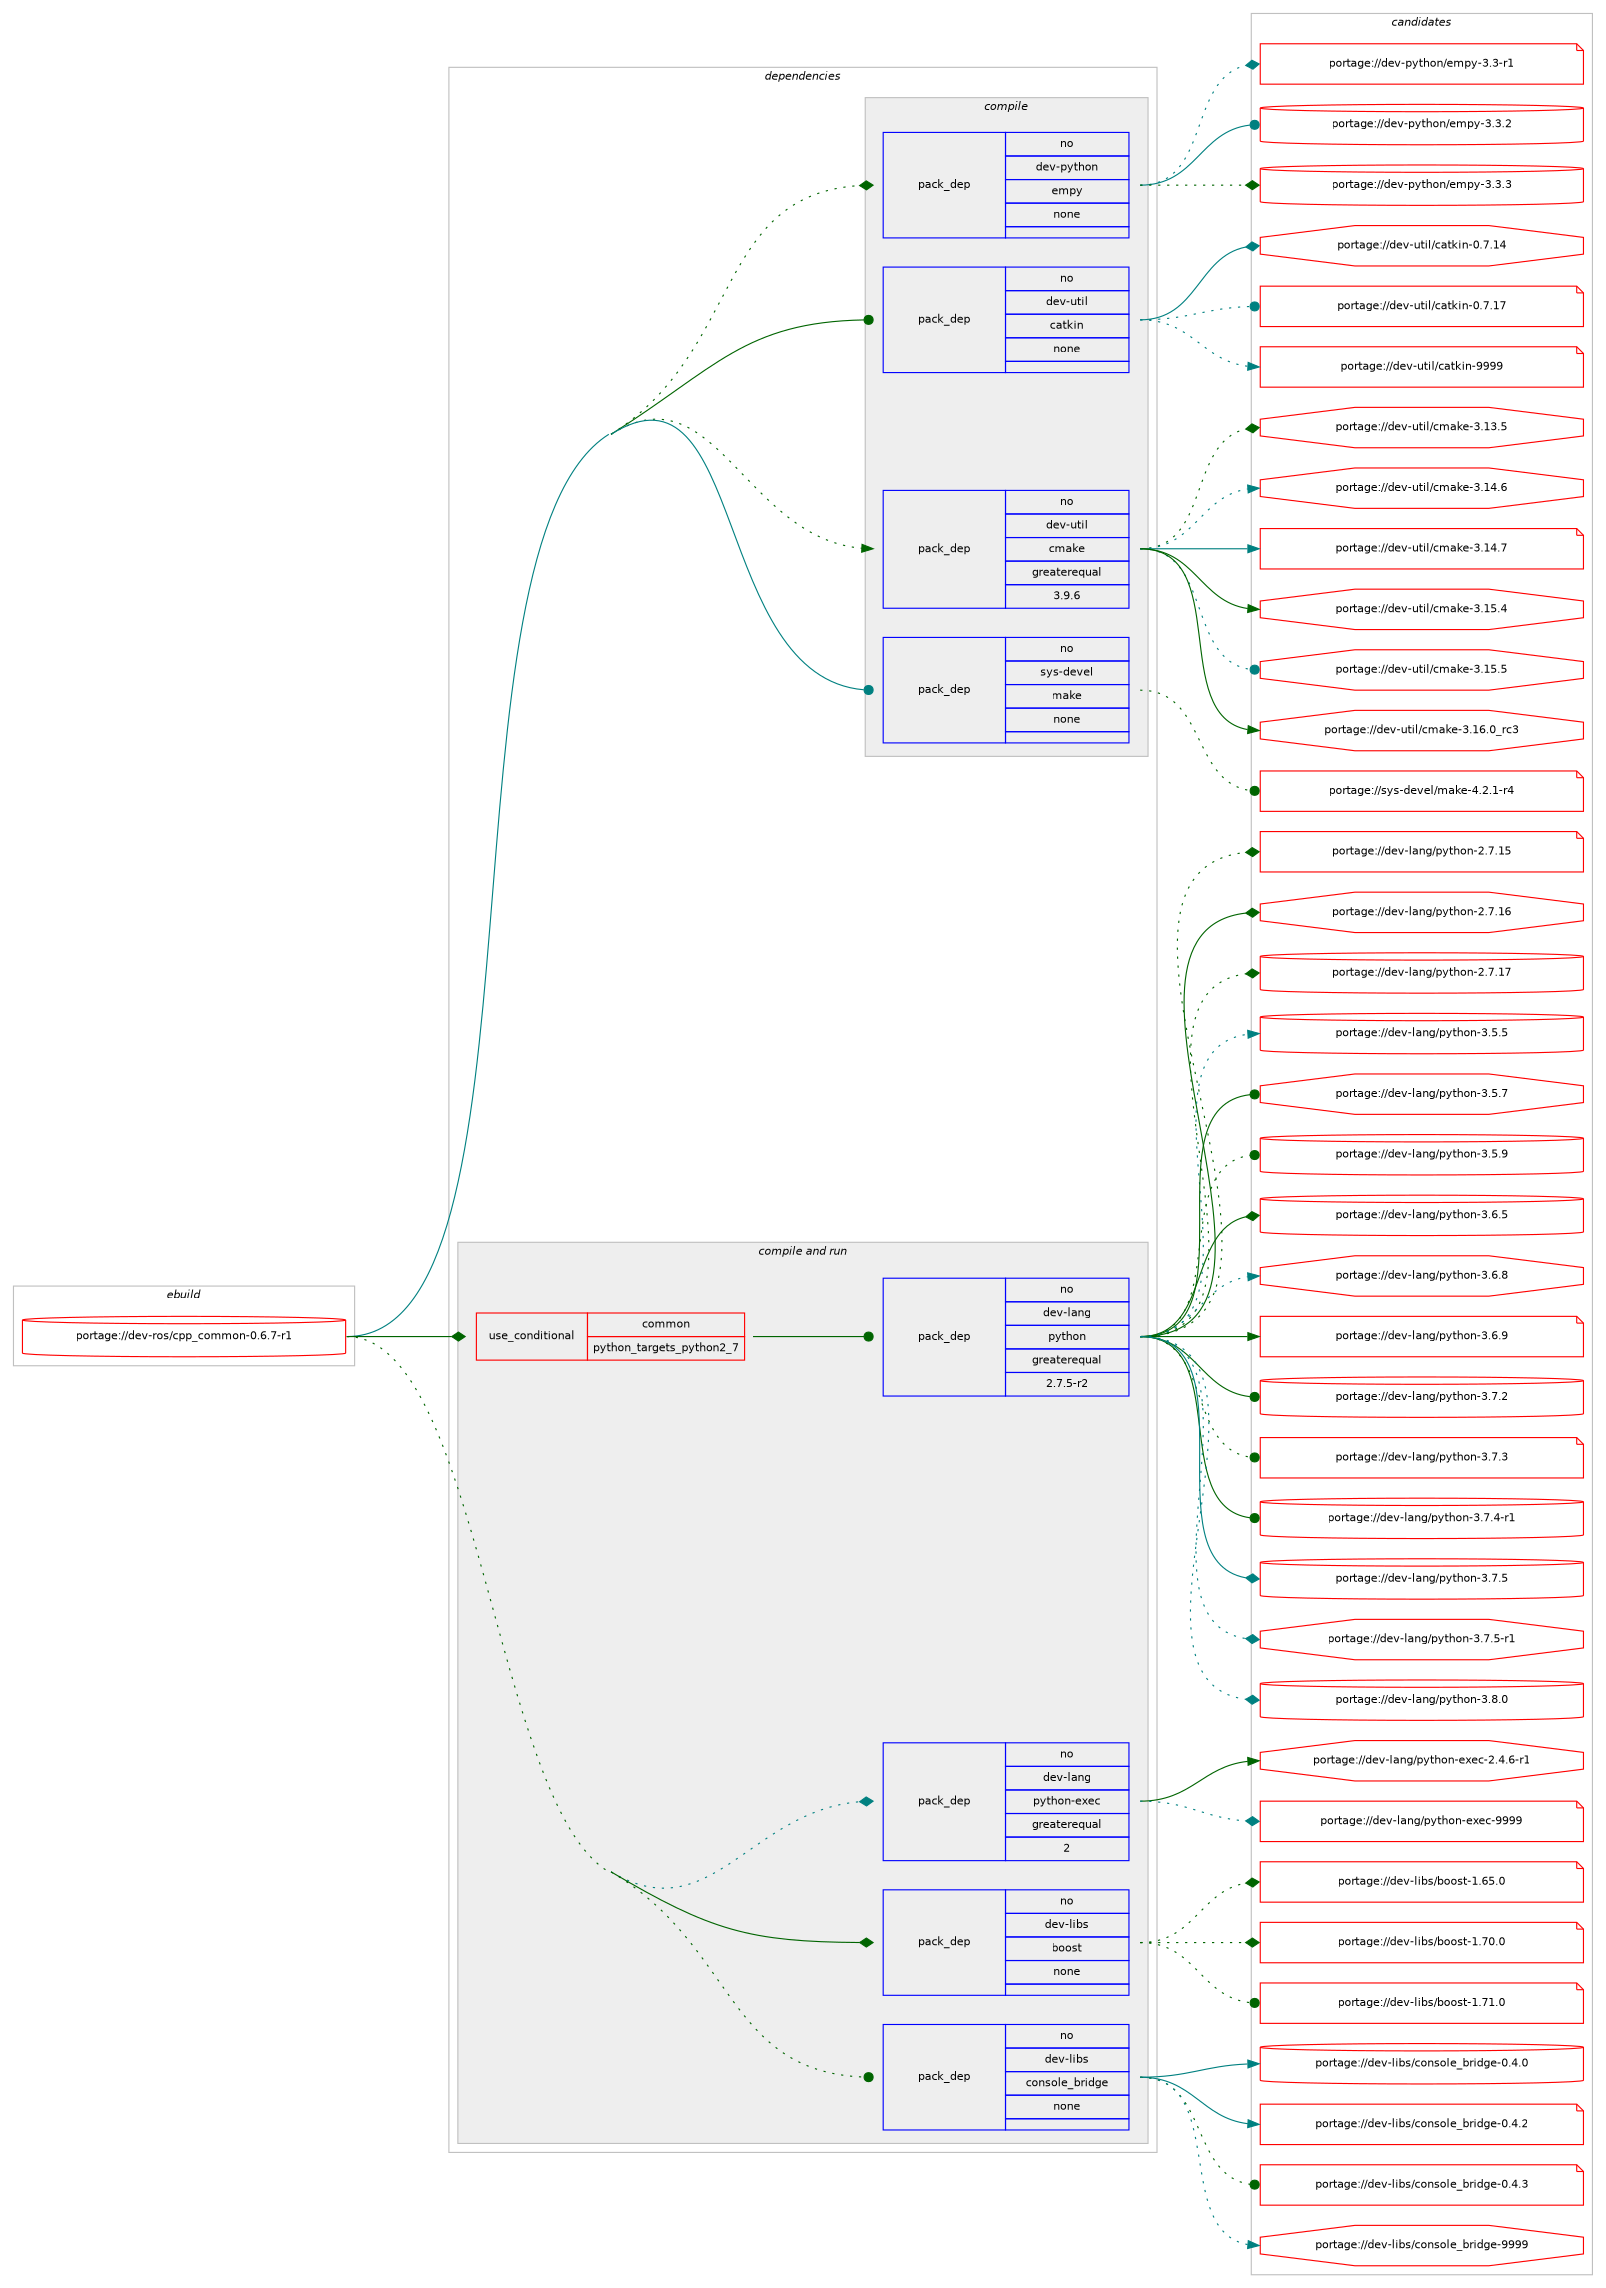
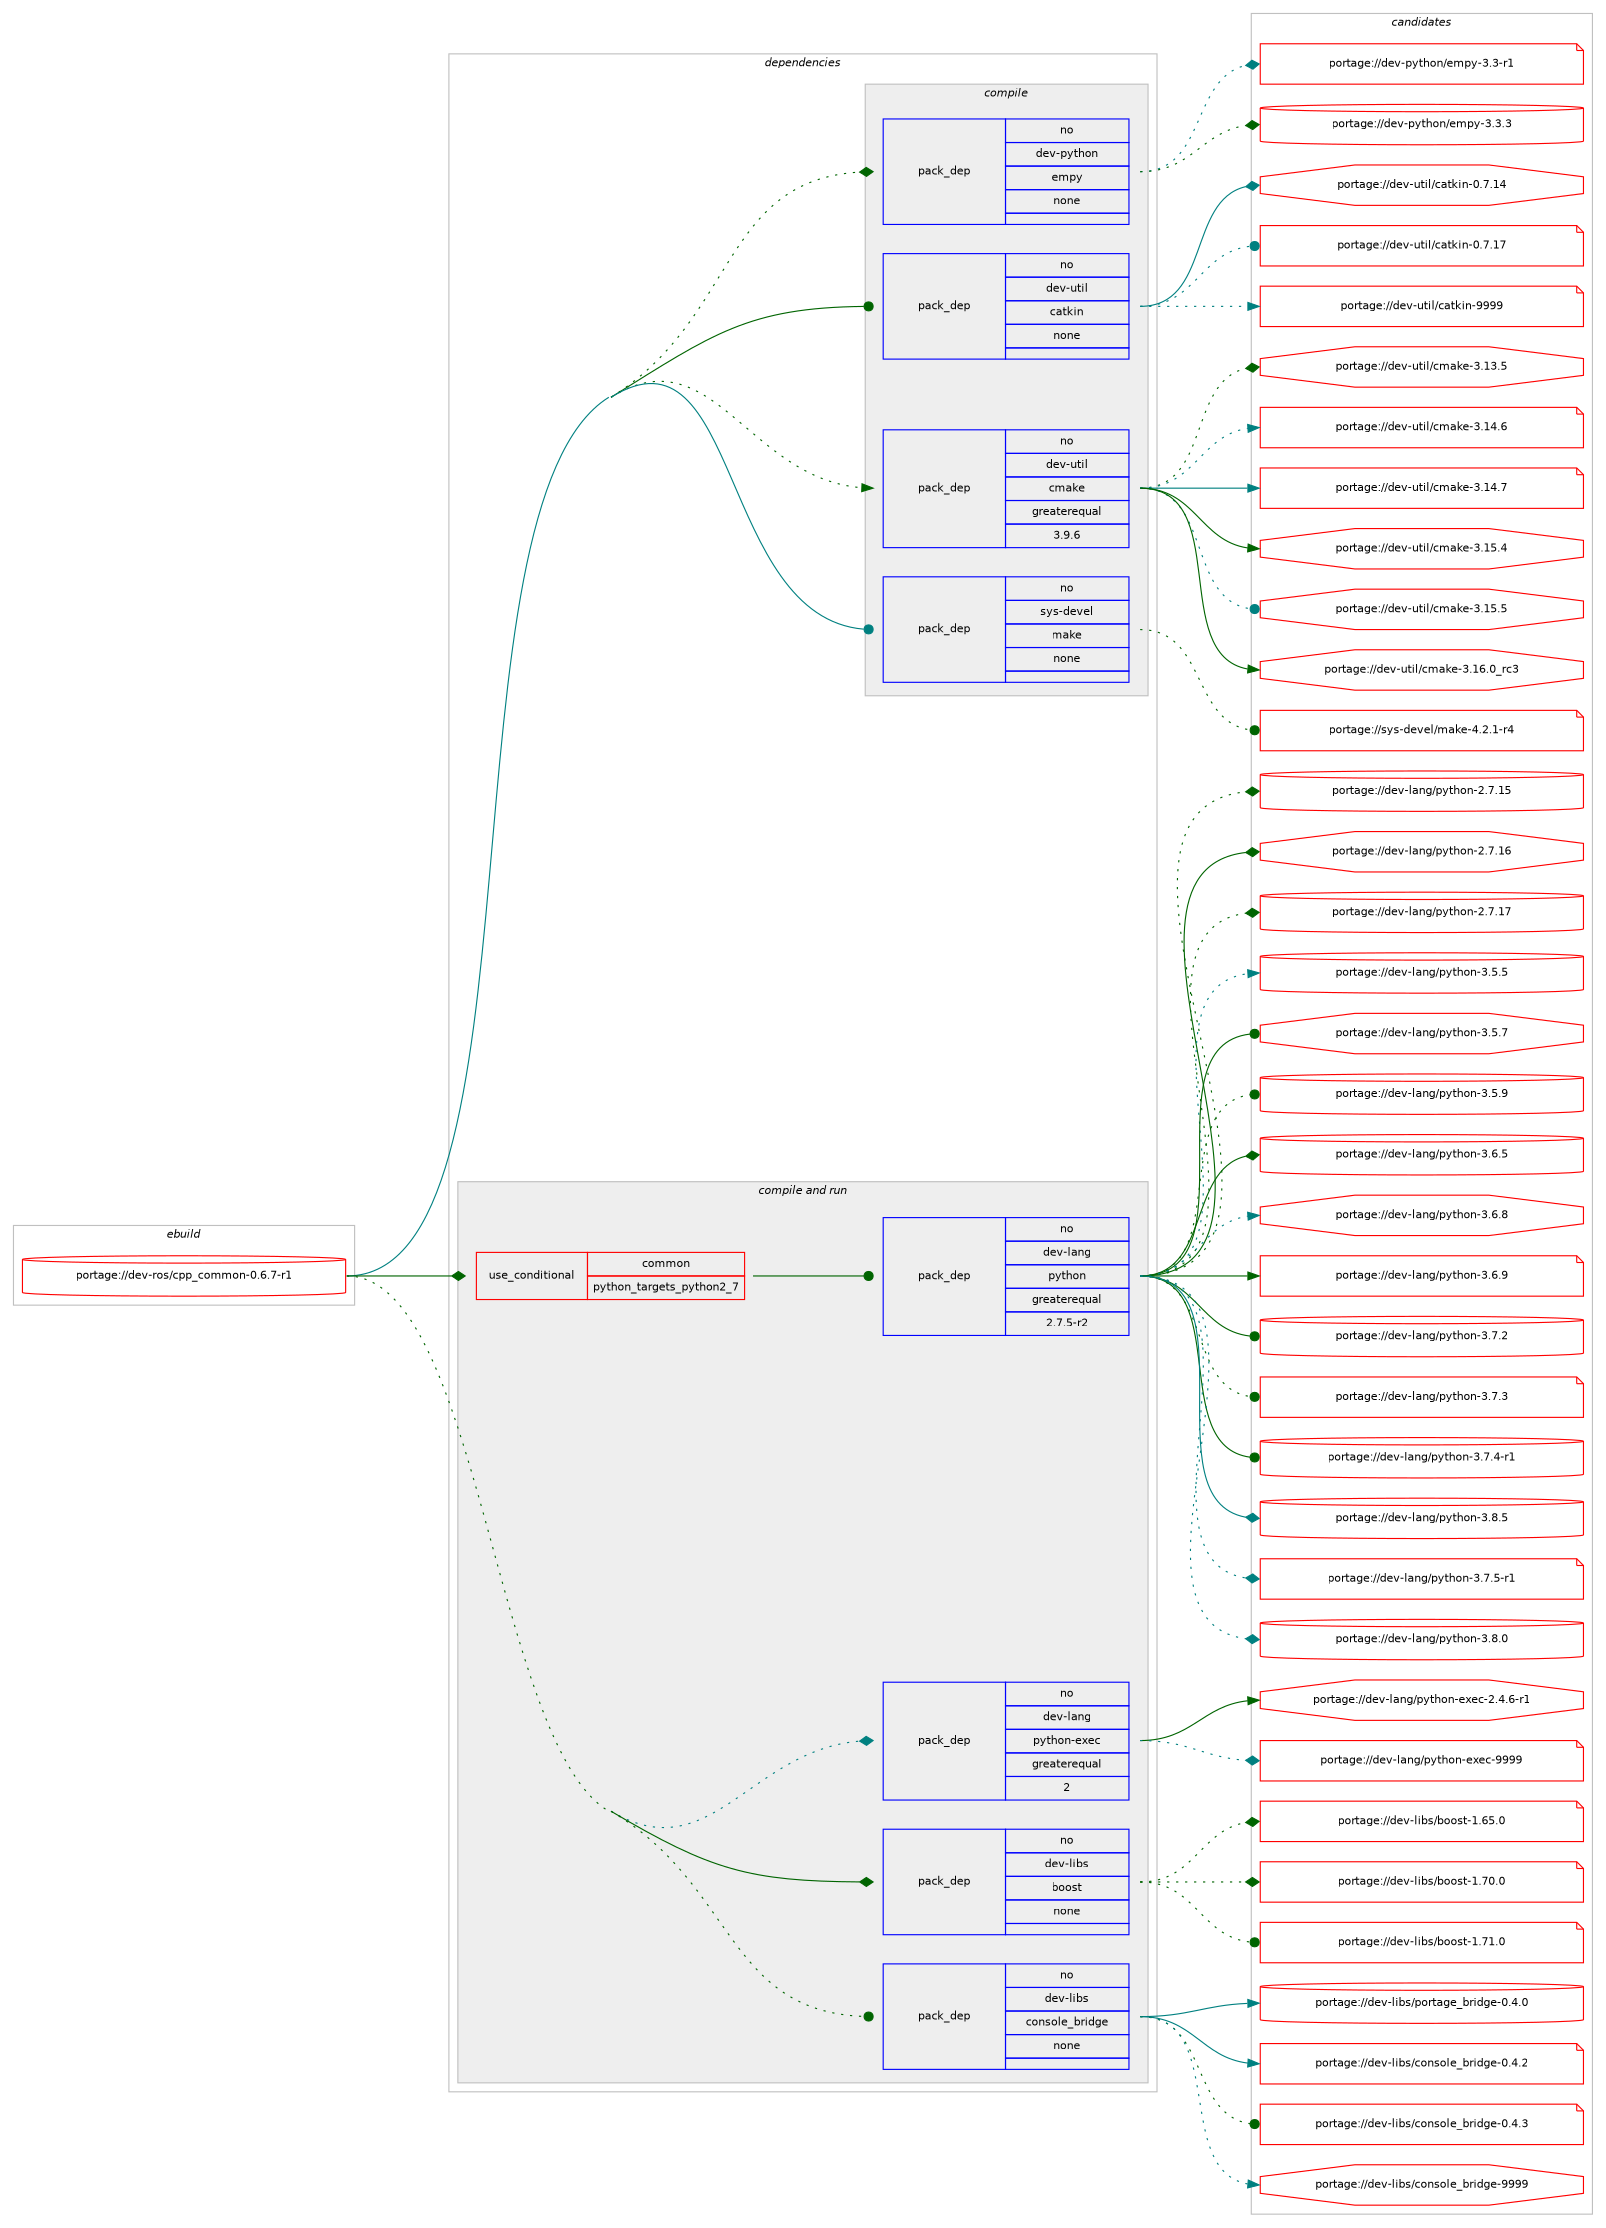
(1422, 125) -> none
(1422, 488) -> (1422, 428)
(1422, 852) -> (1422, 791)
(1422, 1579) -> (1422, 1518)
(1422, 1640) -> (1422, 1579)
(1422, 2064) -> (1422, 2003)
